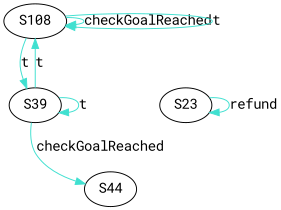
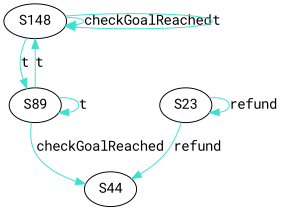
(35, 21) -> (35, 21)
(35, 105) -> (35, 105)
none -> (166, 153)
